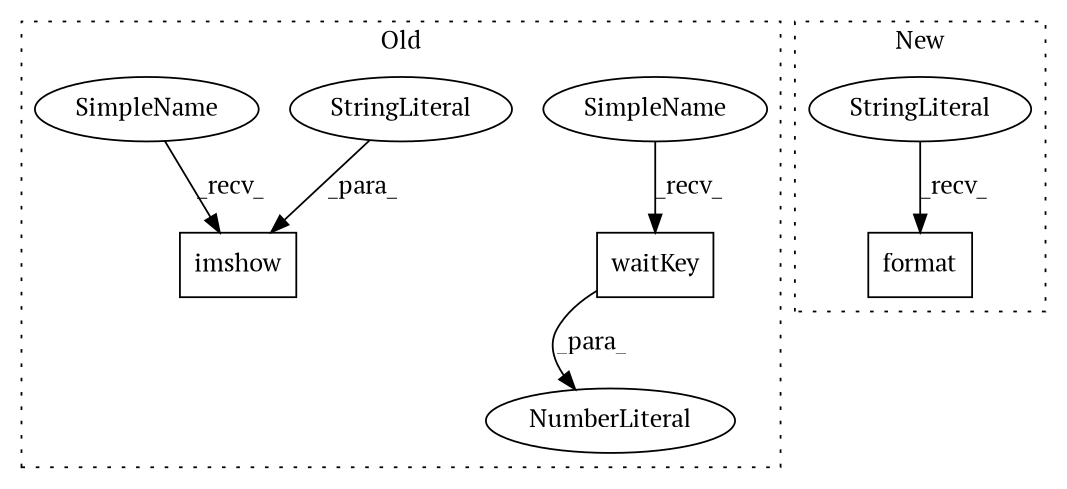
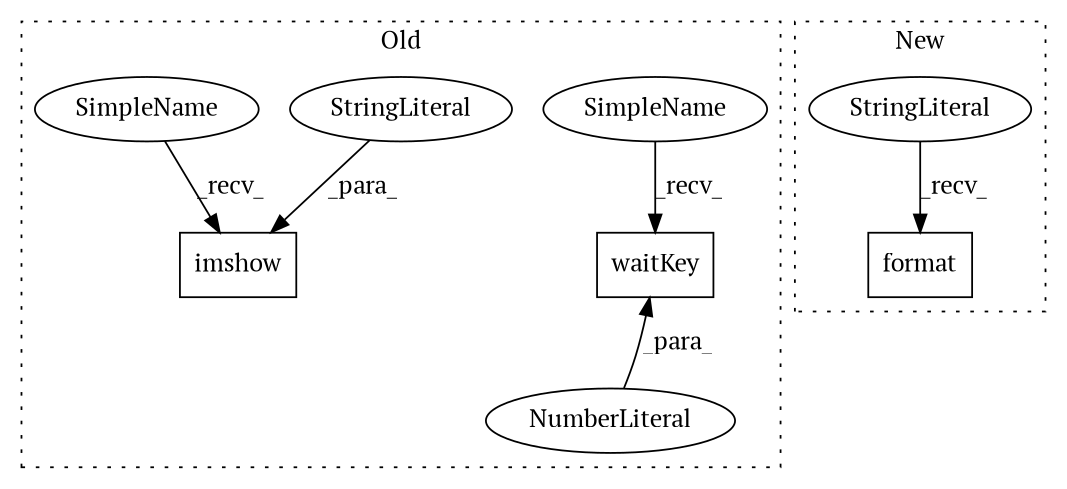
(559, 326) -> (637, 352)
